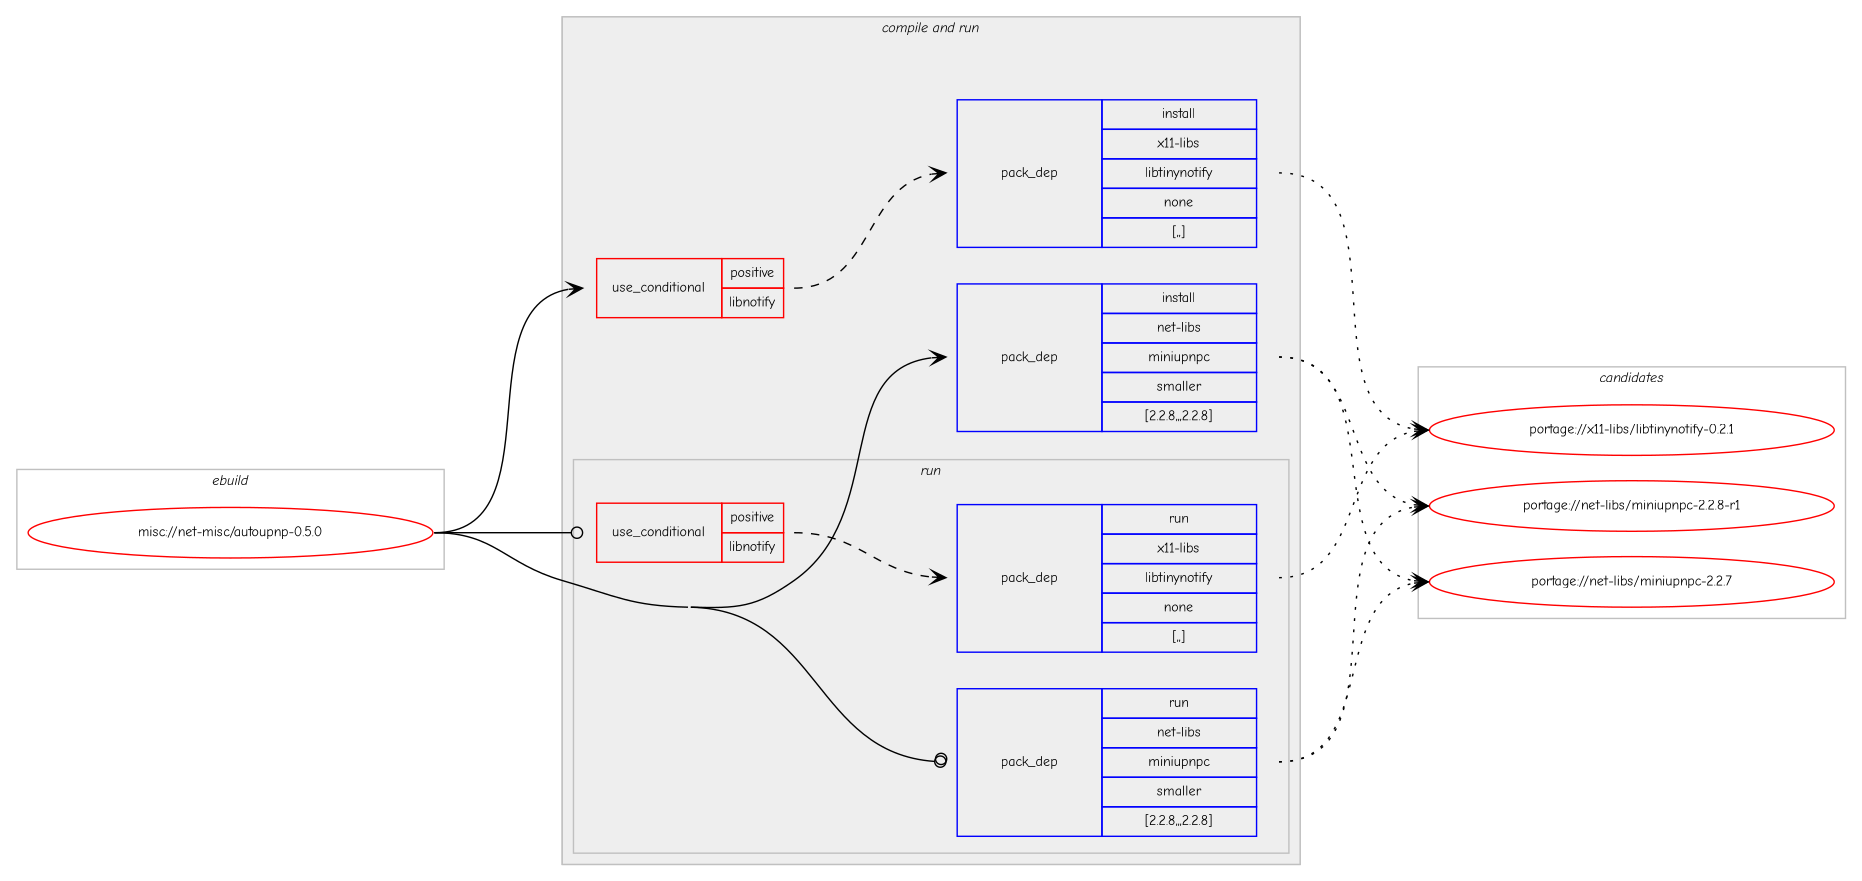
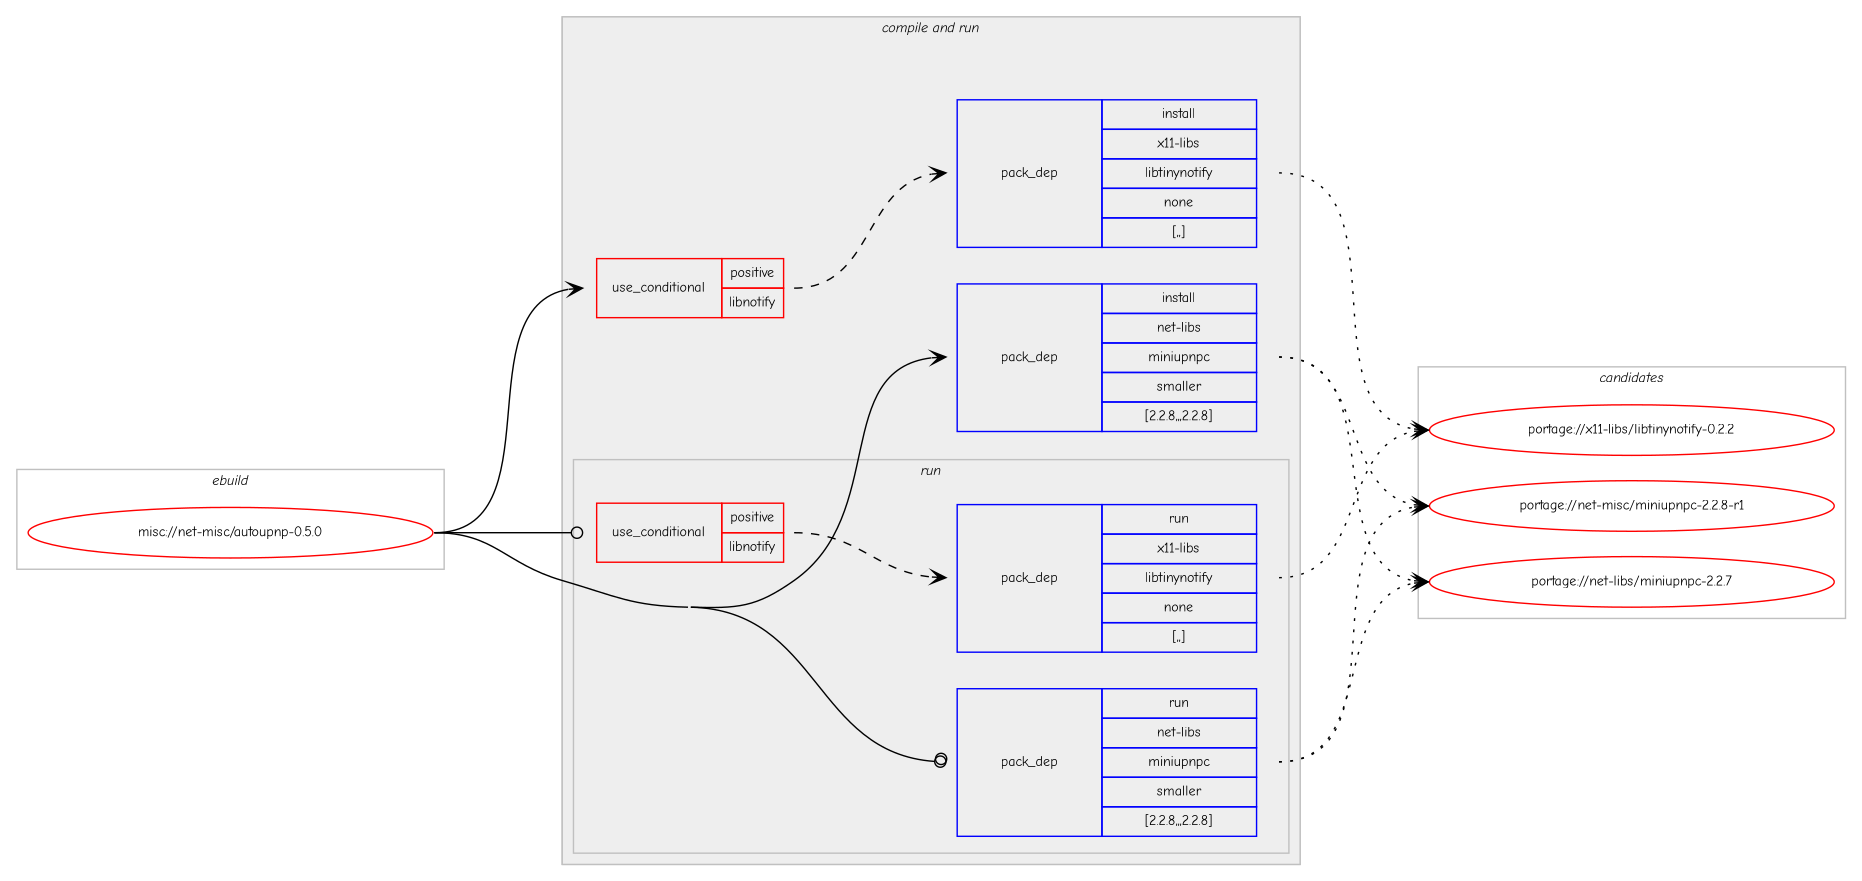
(1632, 430) -> (1632, 430)
(1632, 506) -> (1632, 506)
